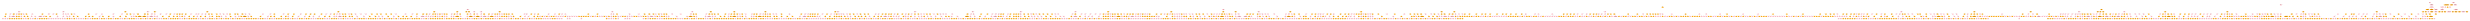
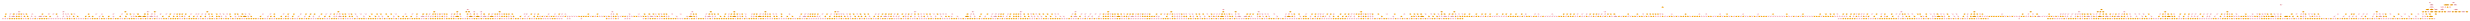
(2436, 12) -> (2436, 12)
